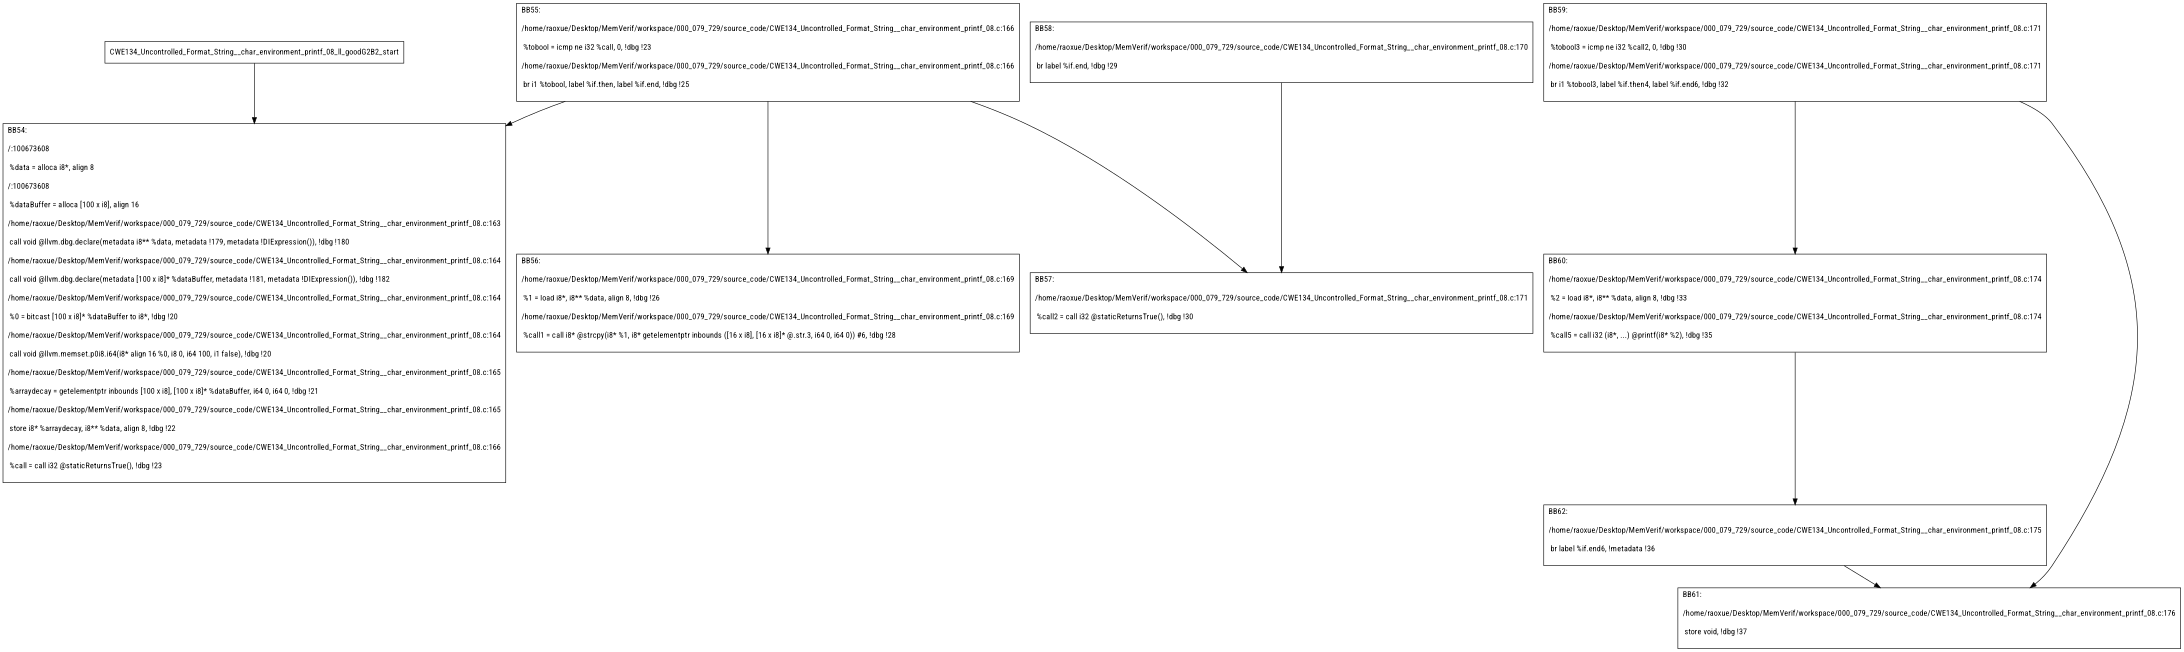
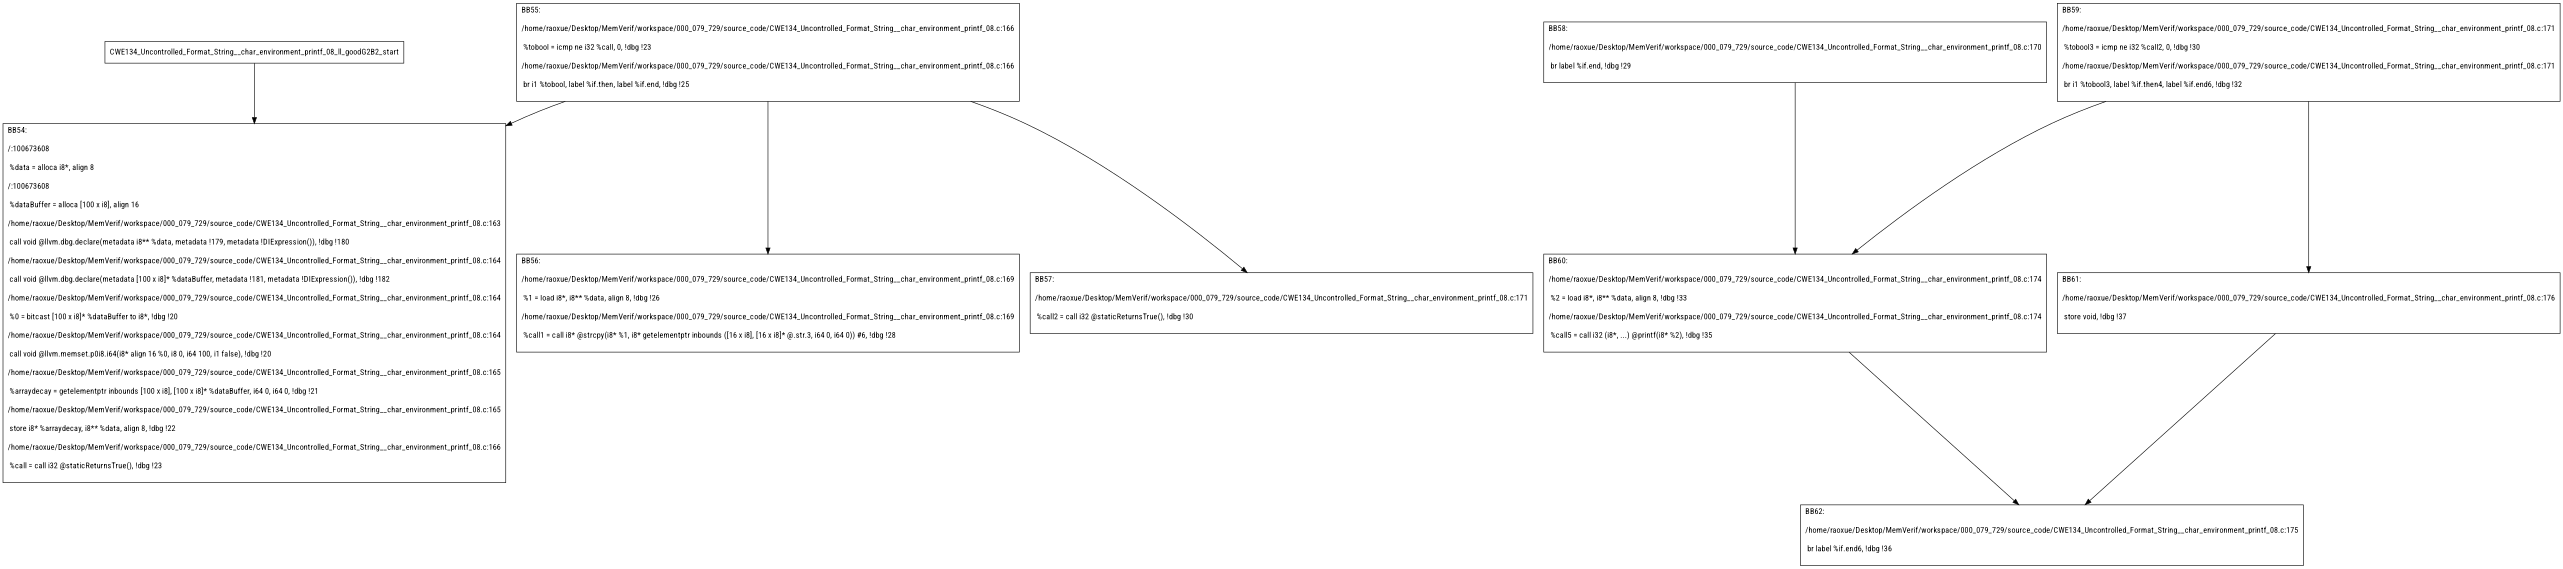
(1282, 175) -> (1795, 165)
(1602, 549) -> (1849, 549)
(1860, 575) -> (2183, 417)
